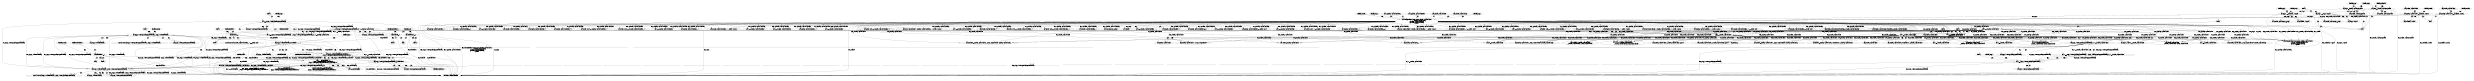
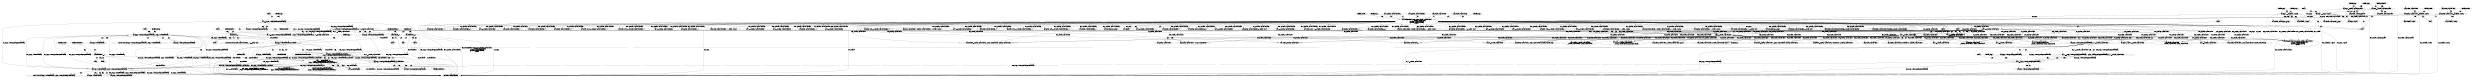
(2316, 10) -> (2319, 11)
(2410, 18) -> none
none -> (2451, 22)
none -> (1773, 29)
